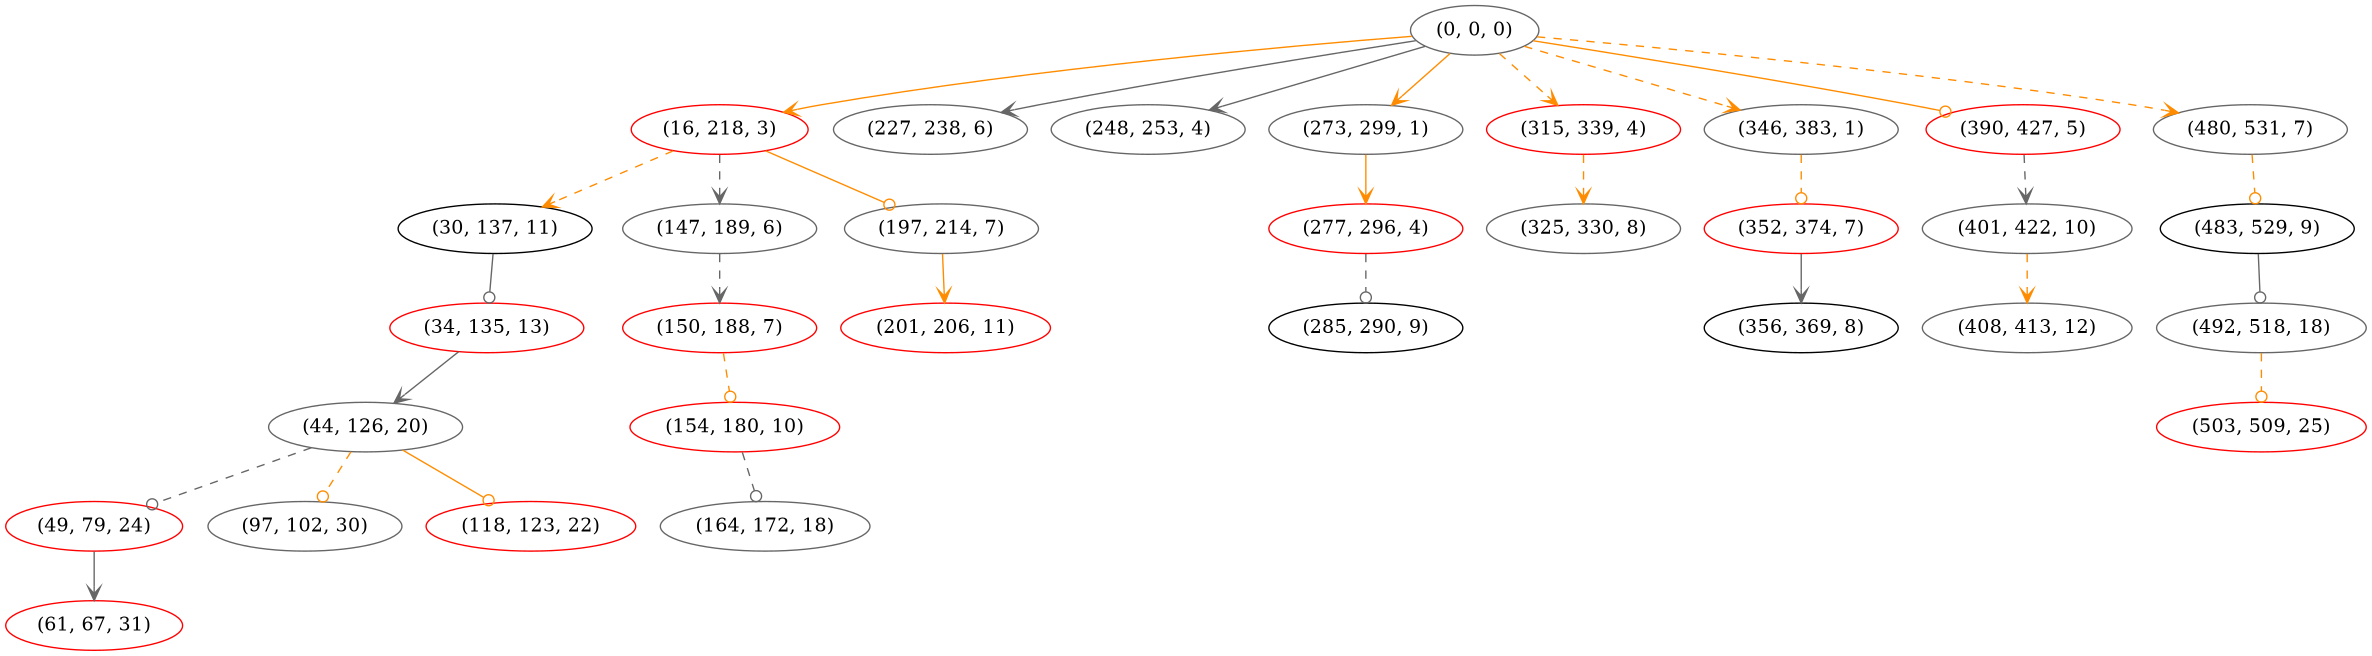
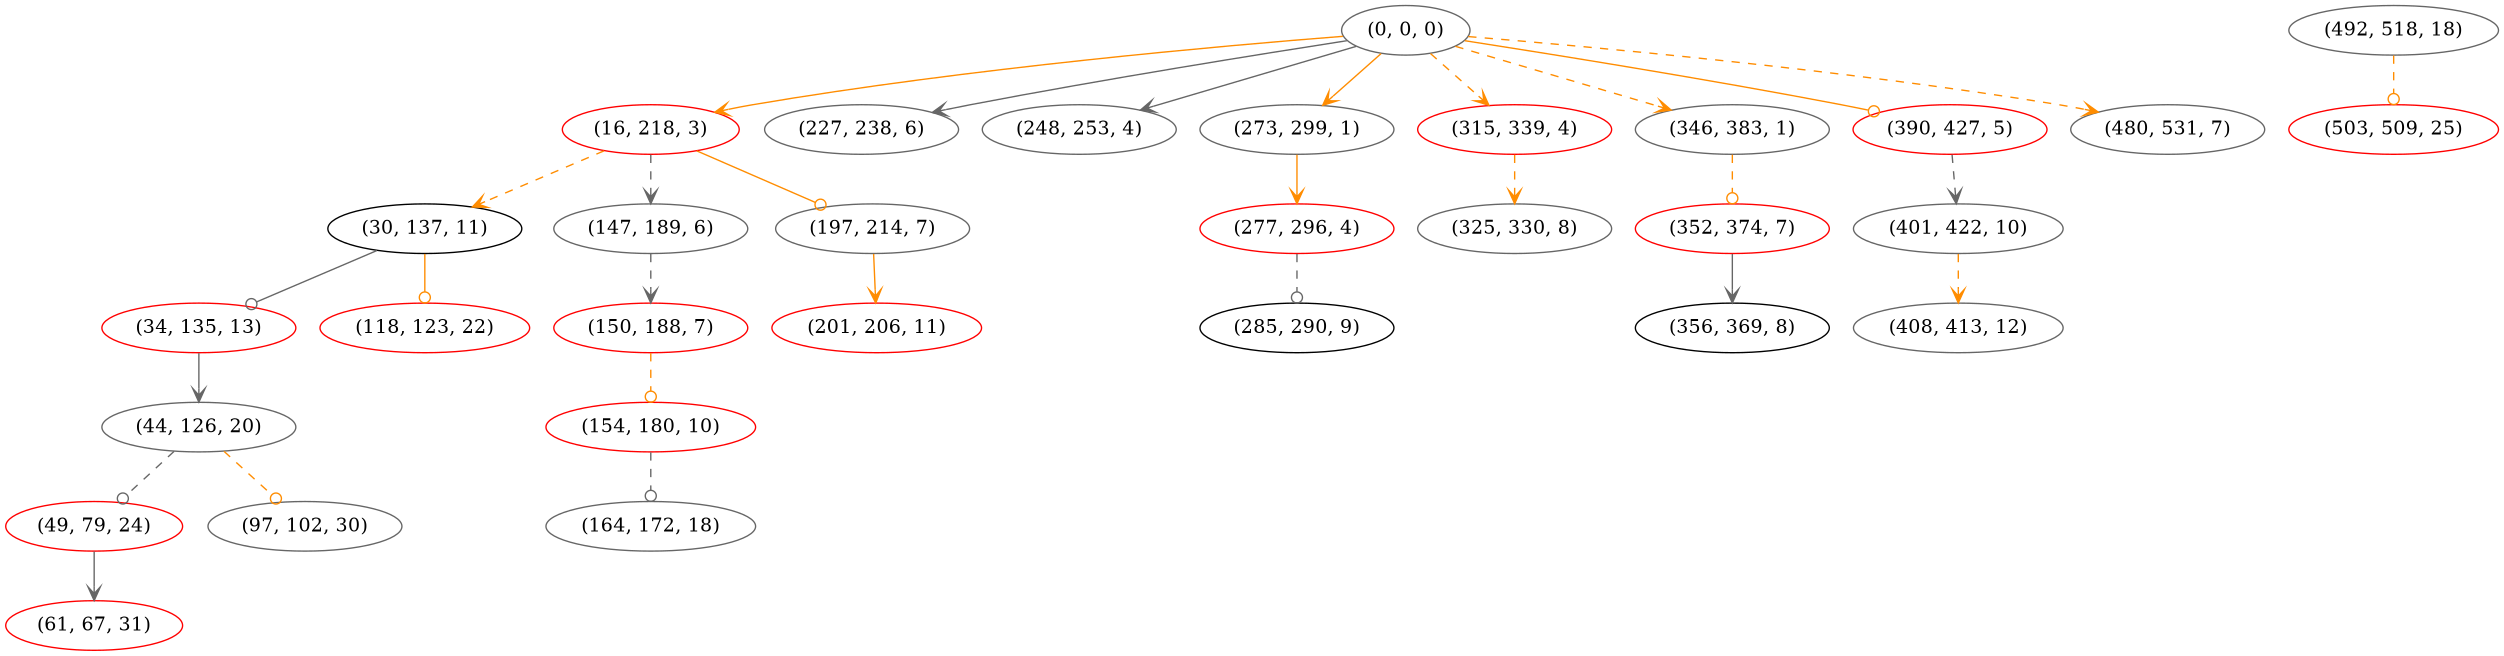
(2257, 229) -> none
(443, 474) -> (425, 273)
